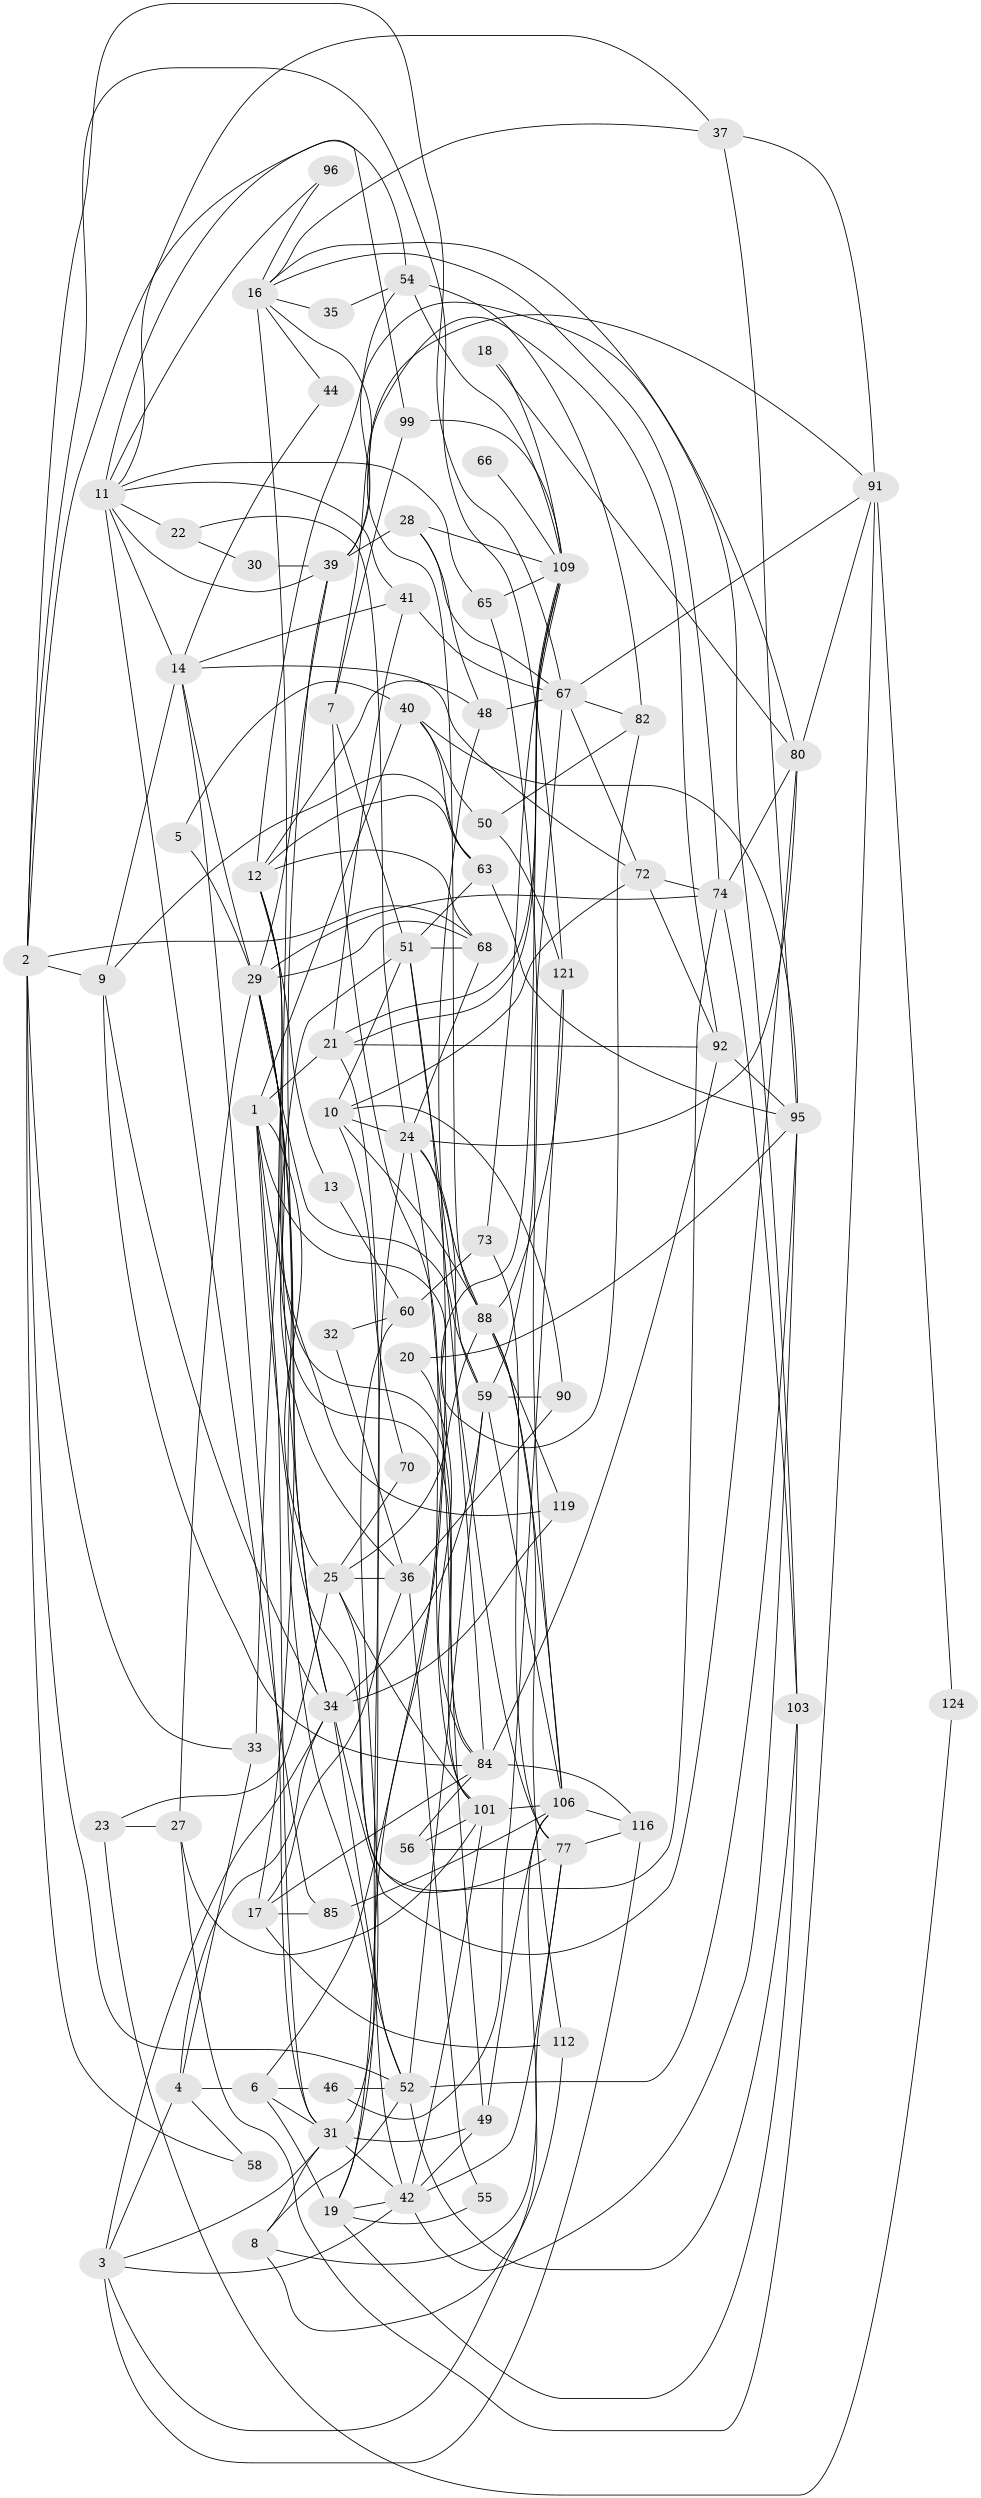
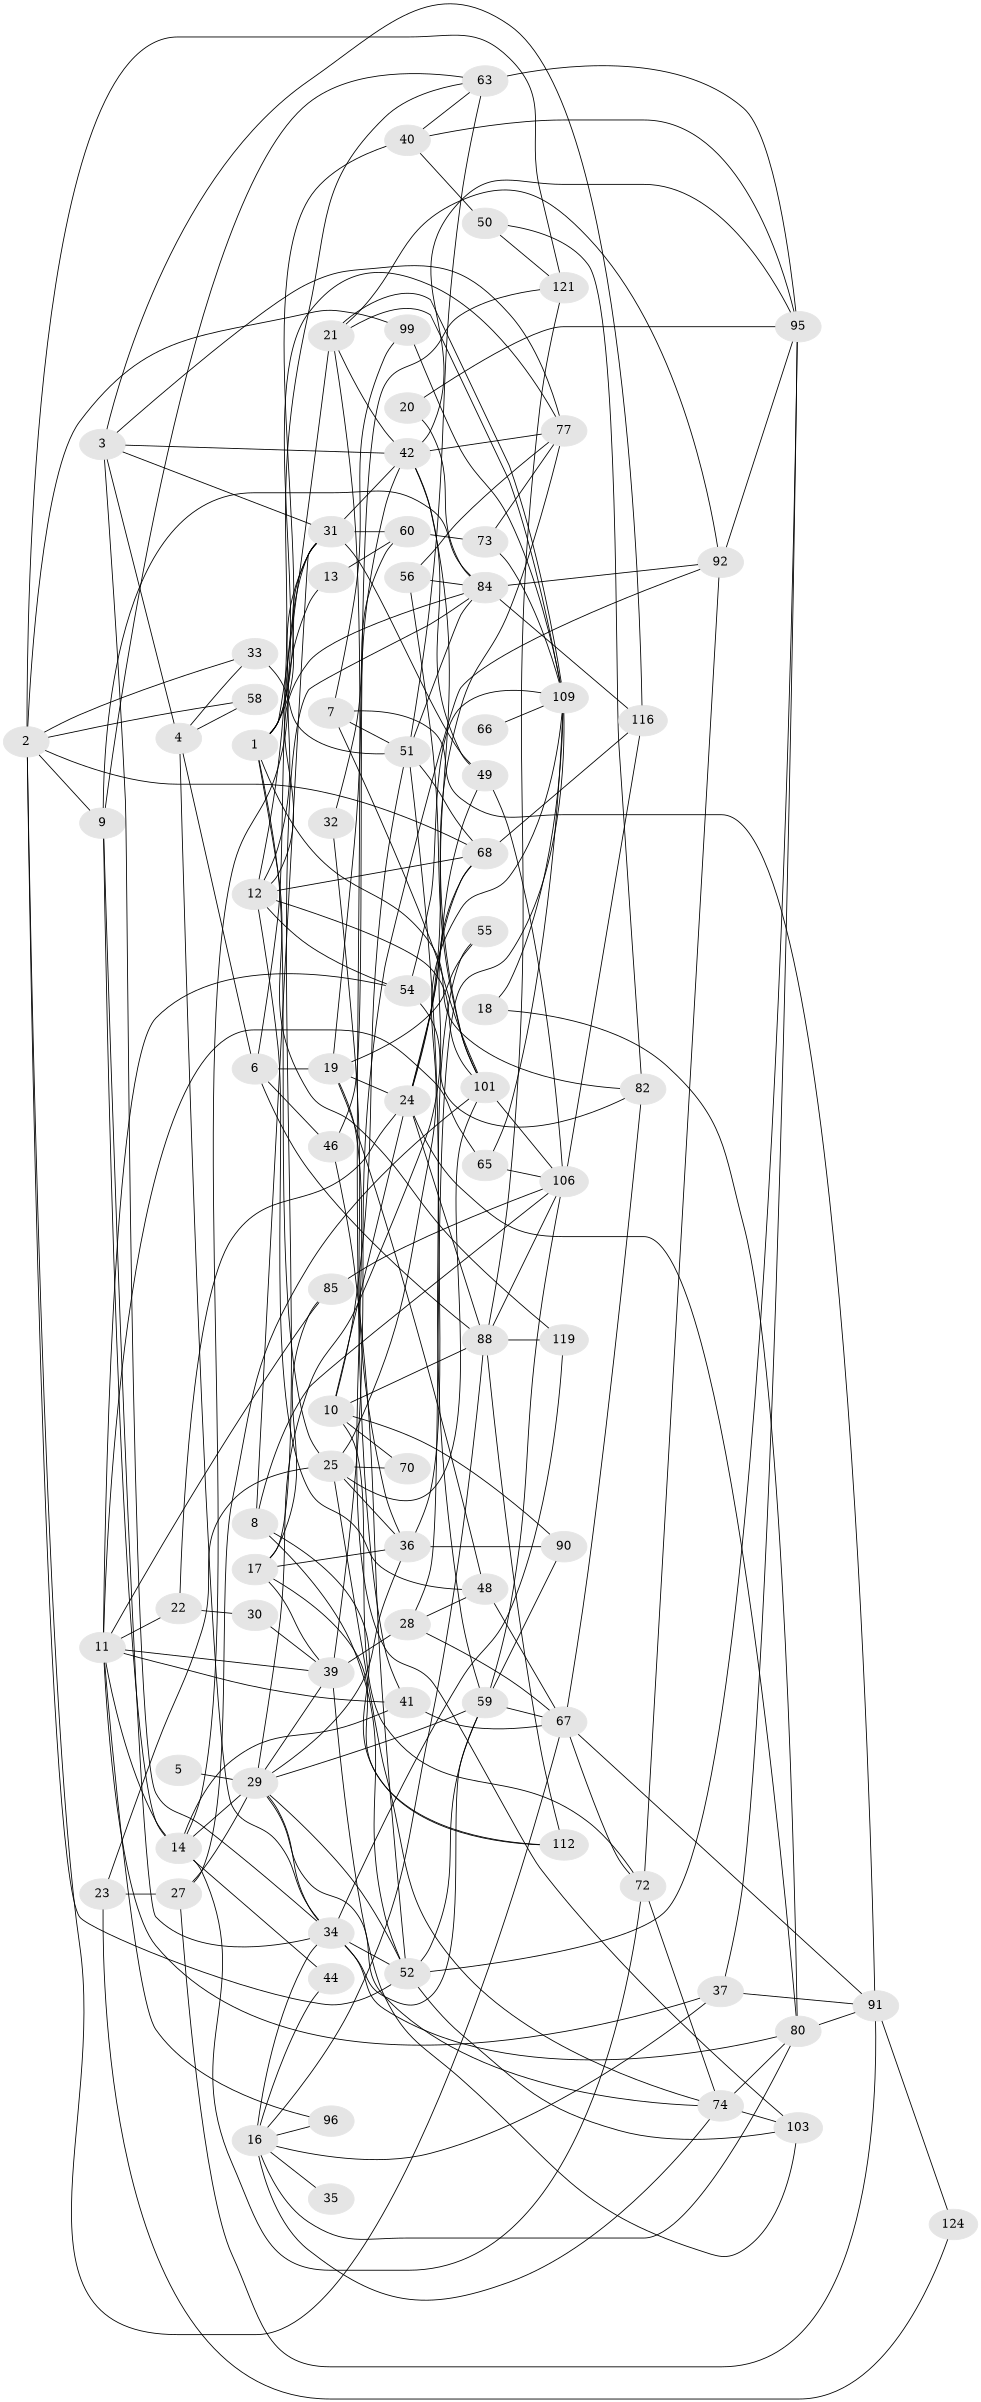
(370, 297) -> none
(266, 714) -> none
(603, 1838) -> (567, 785)
